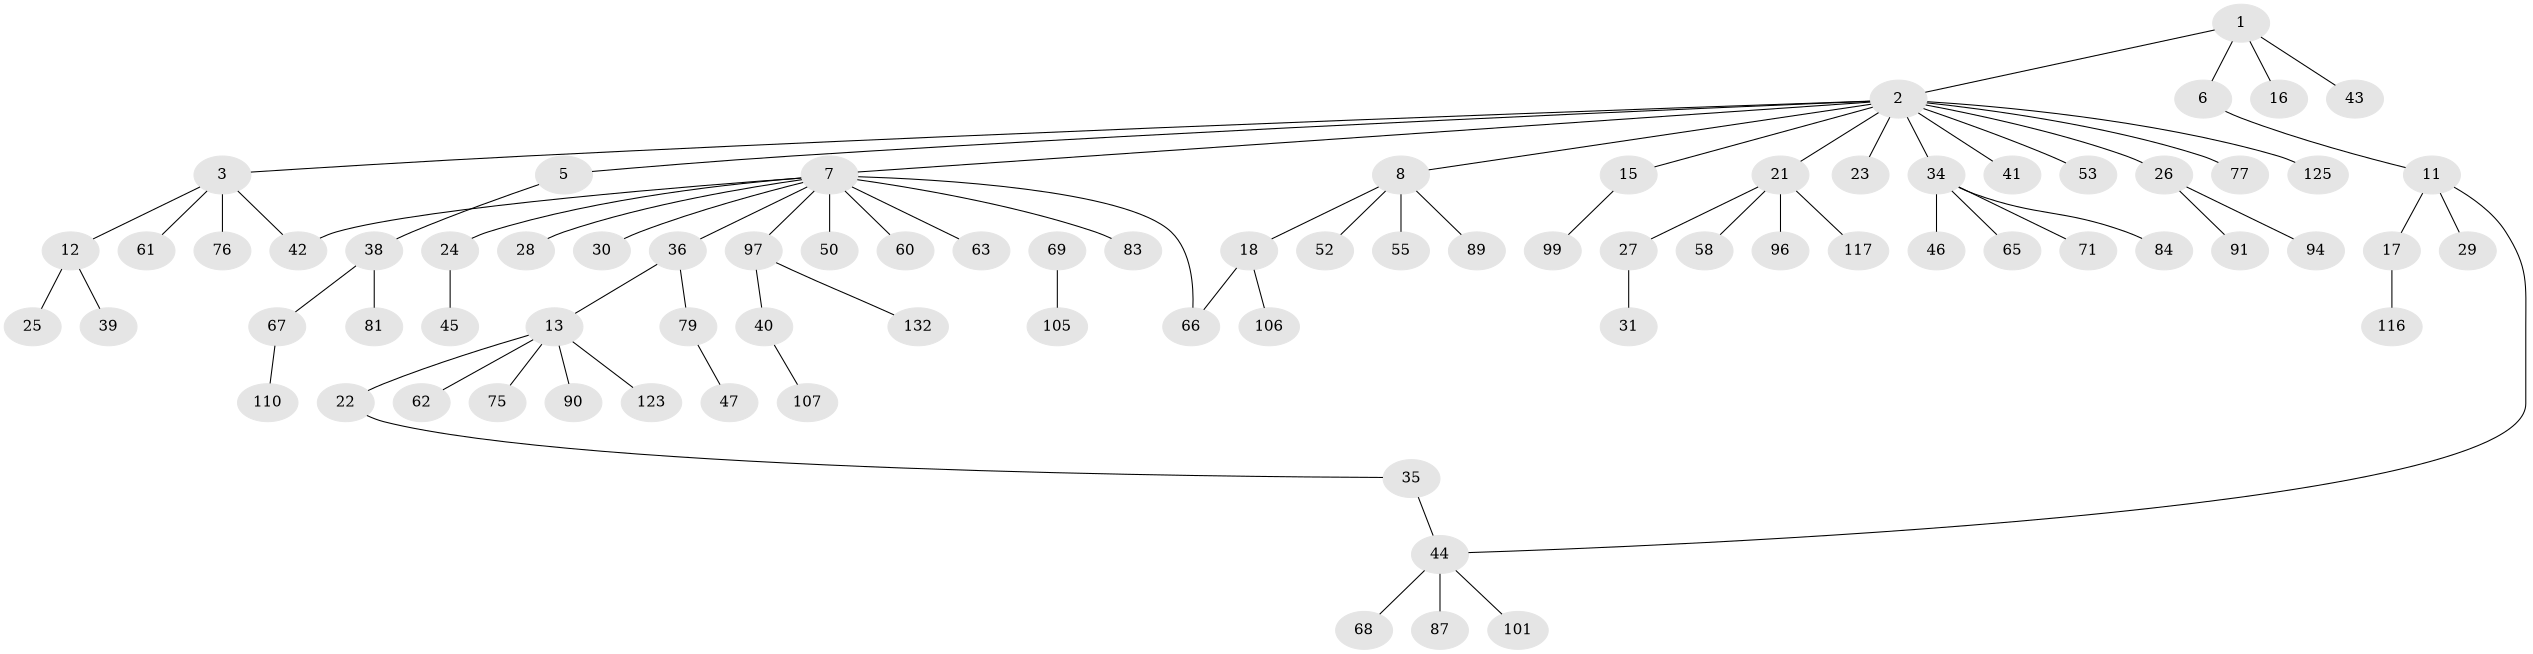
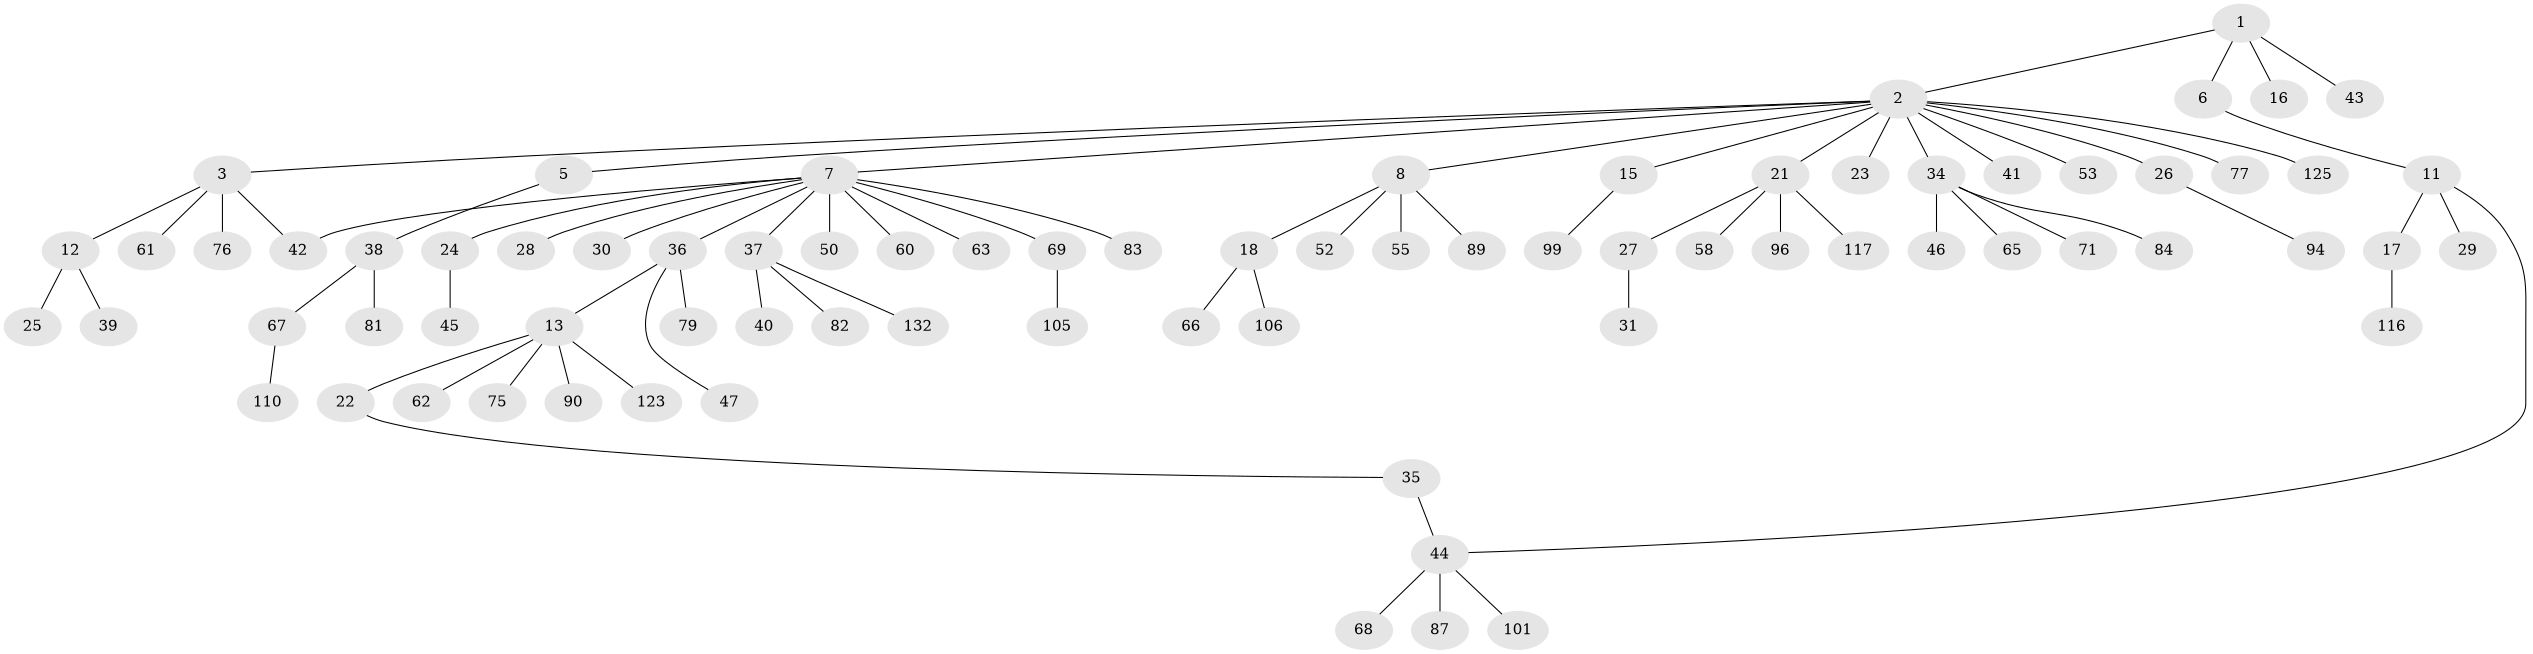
(1058, 194) -> (947, 207)
(754, 251) -> (754, 251)
(2240, 251) -> none
none -> (840, 327)
(709, 365) -> (649, 341)
(807, 403) -> none
